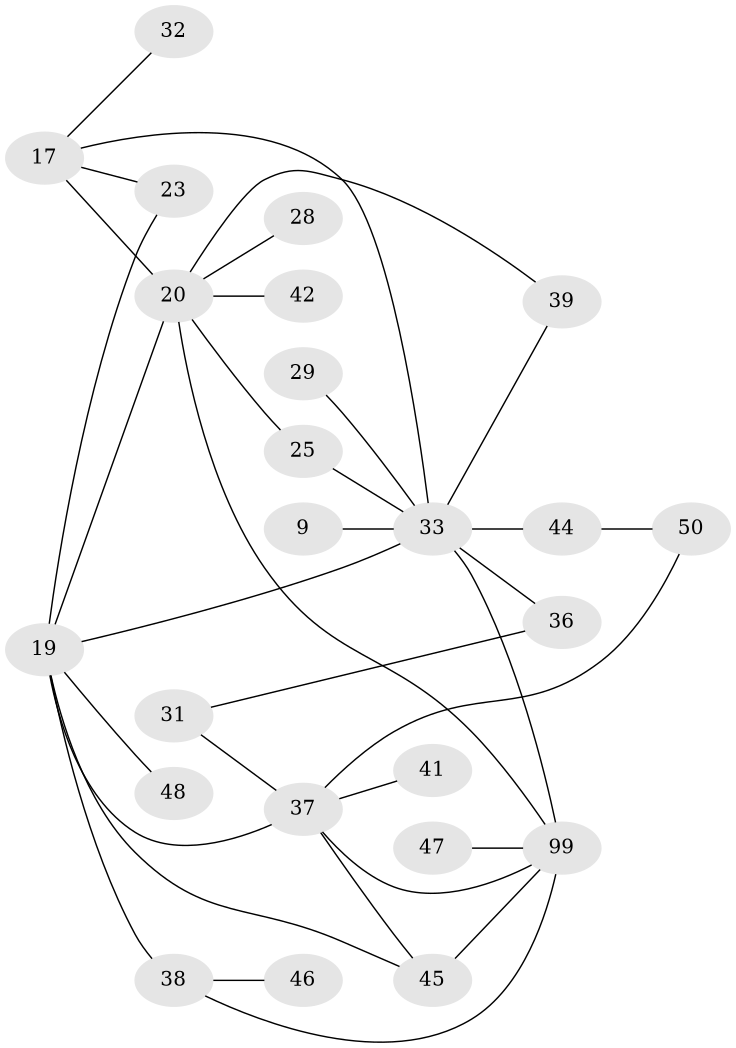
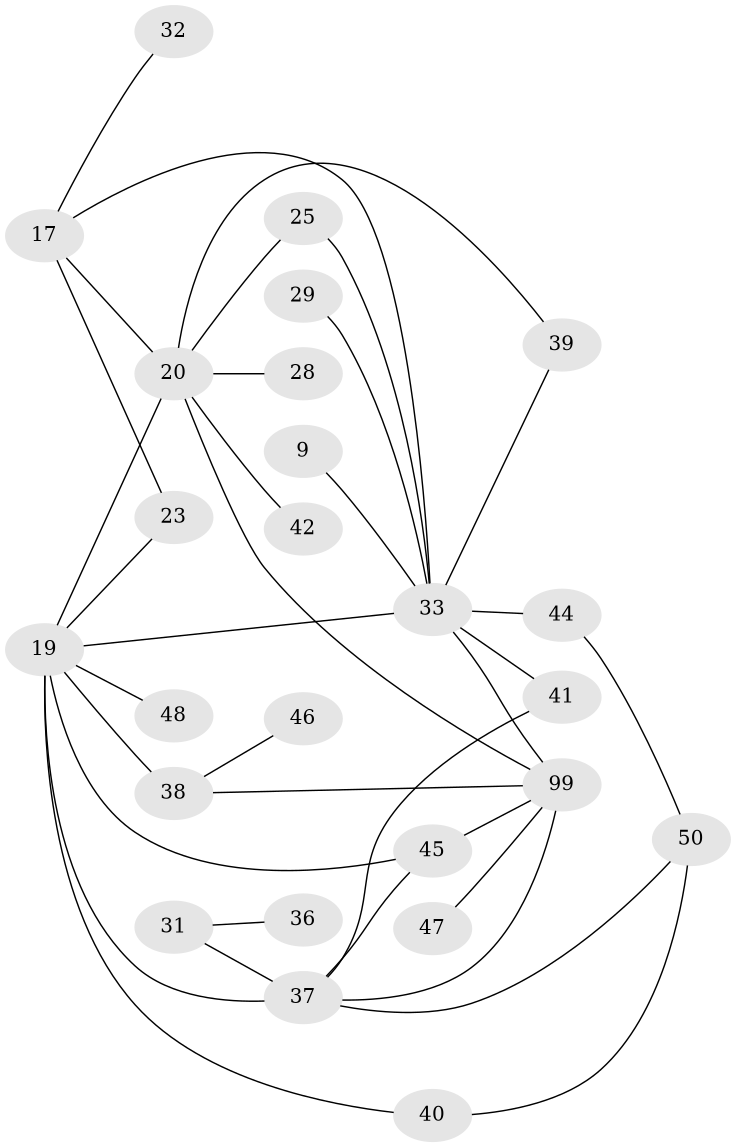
(497, 576) -> (497, 653)
none -> (433, 1116)
